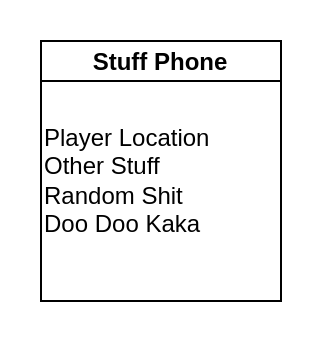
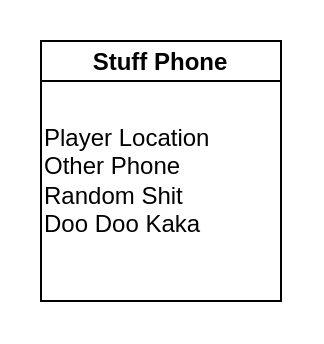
(136, 181) -> (136, 181)
